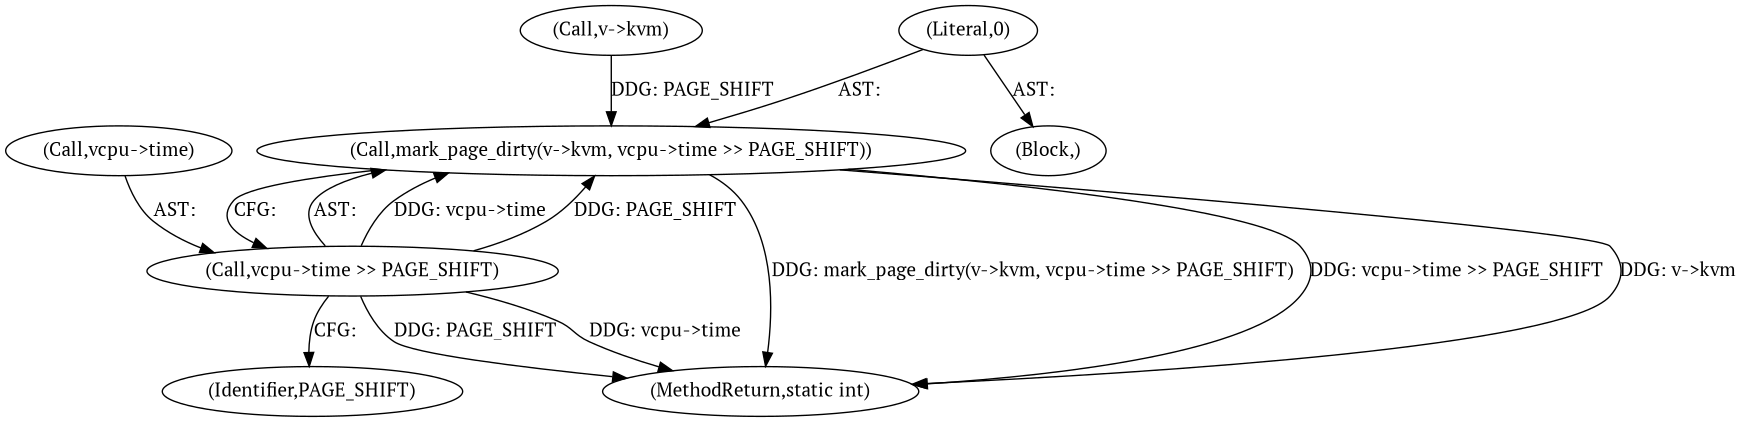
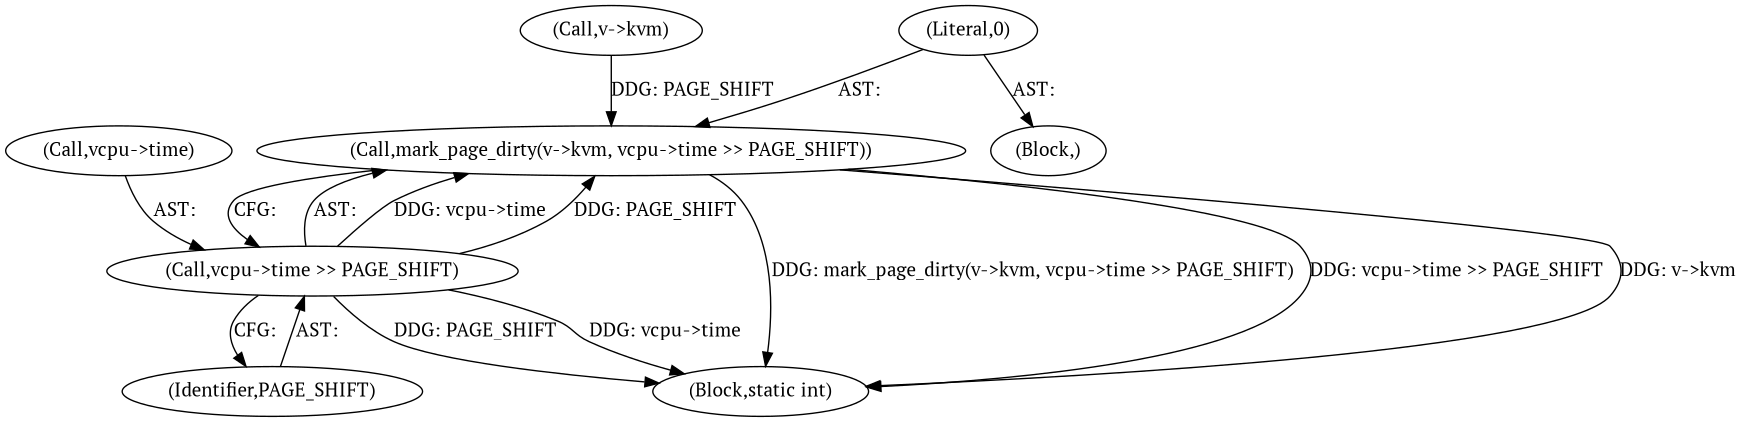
none -> (290, 338)
(761, 391) -> (761, 391)
